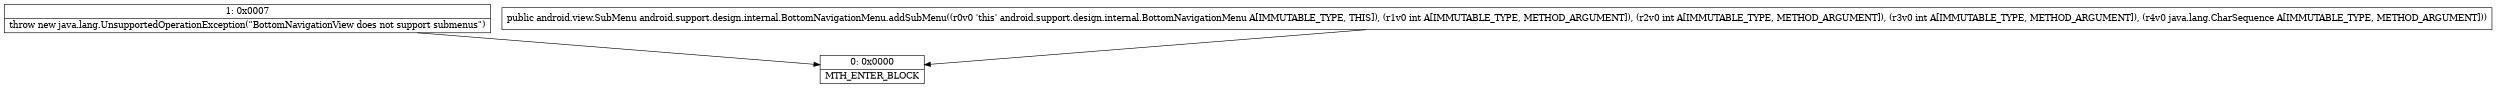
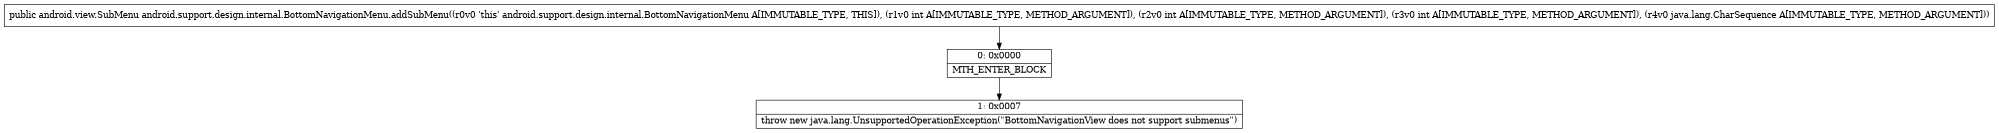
(615, 49) -> (999, 86)
